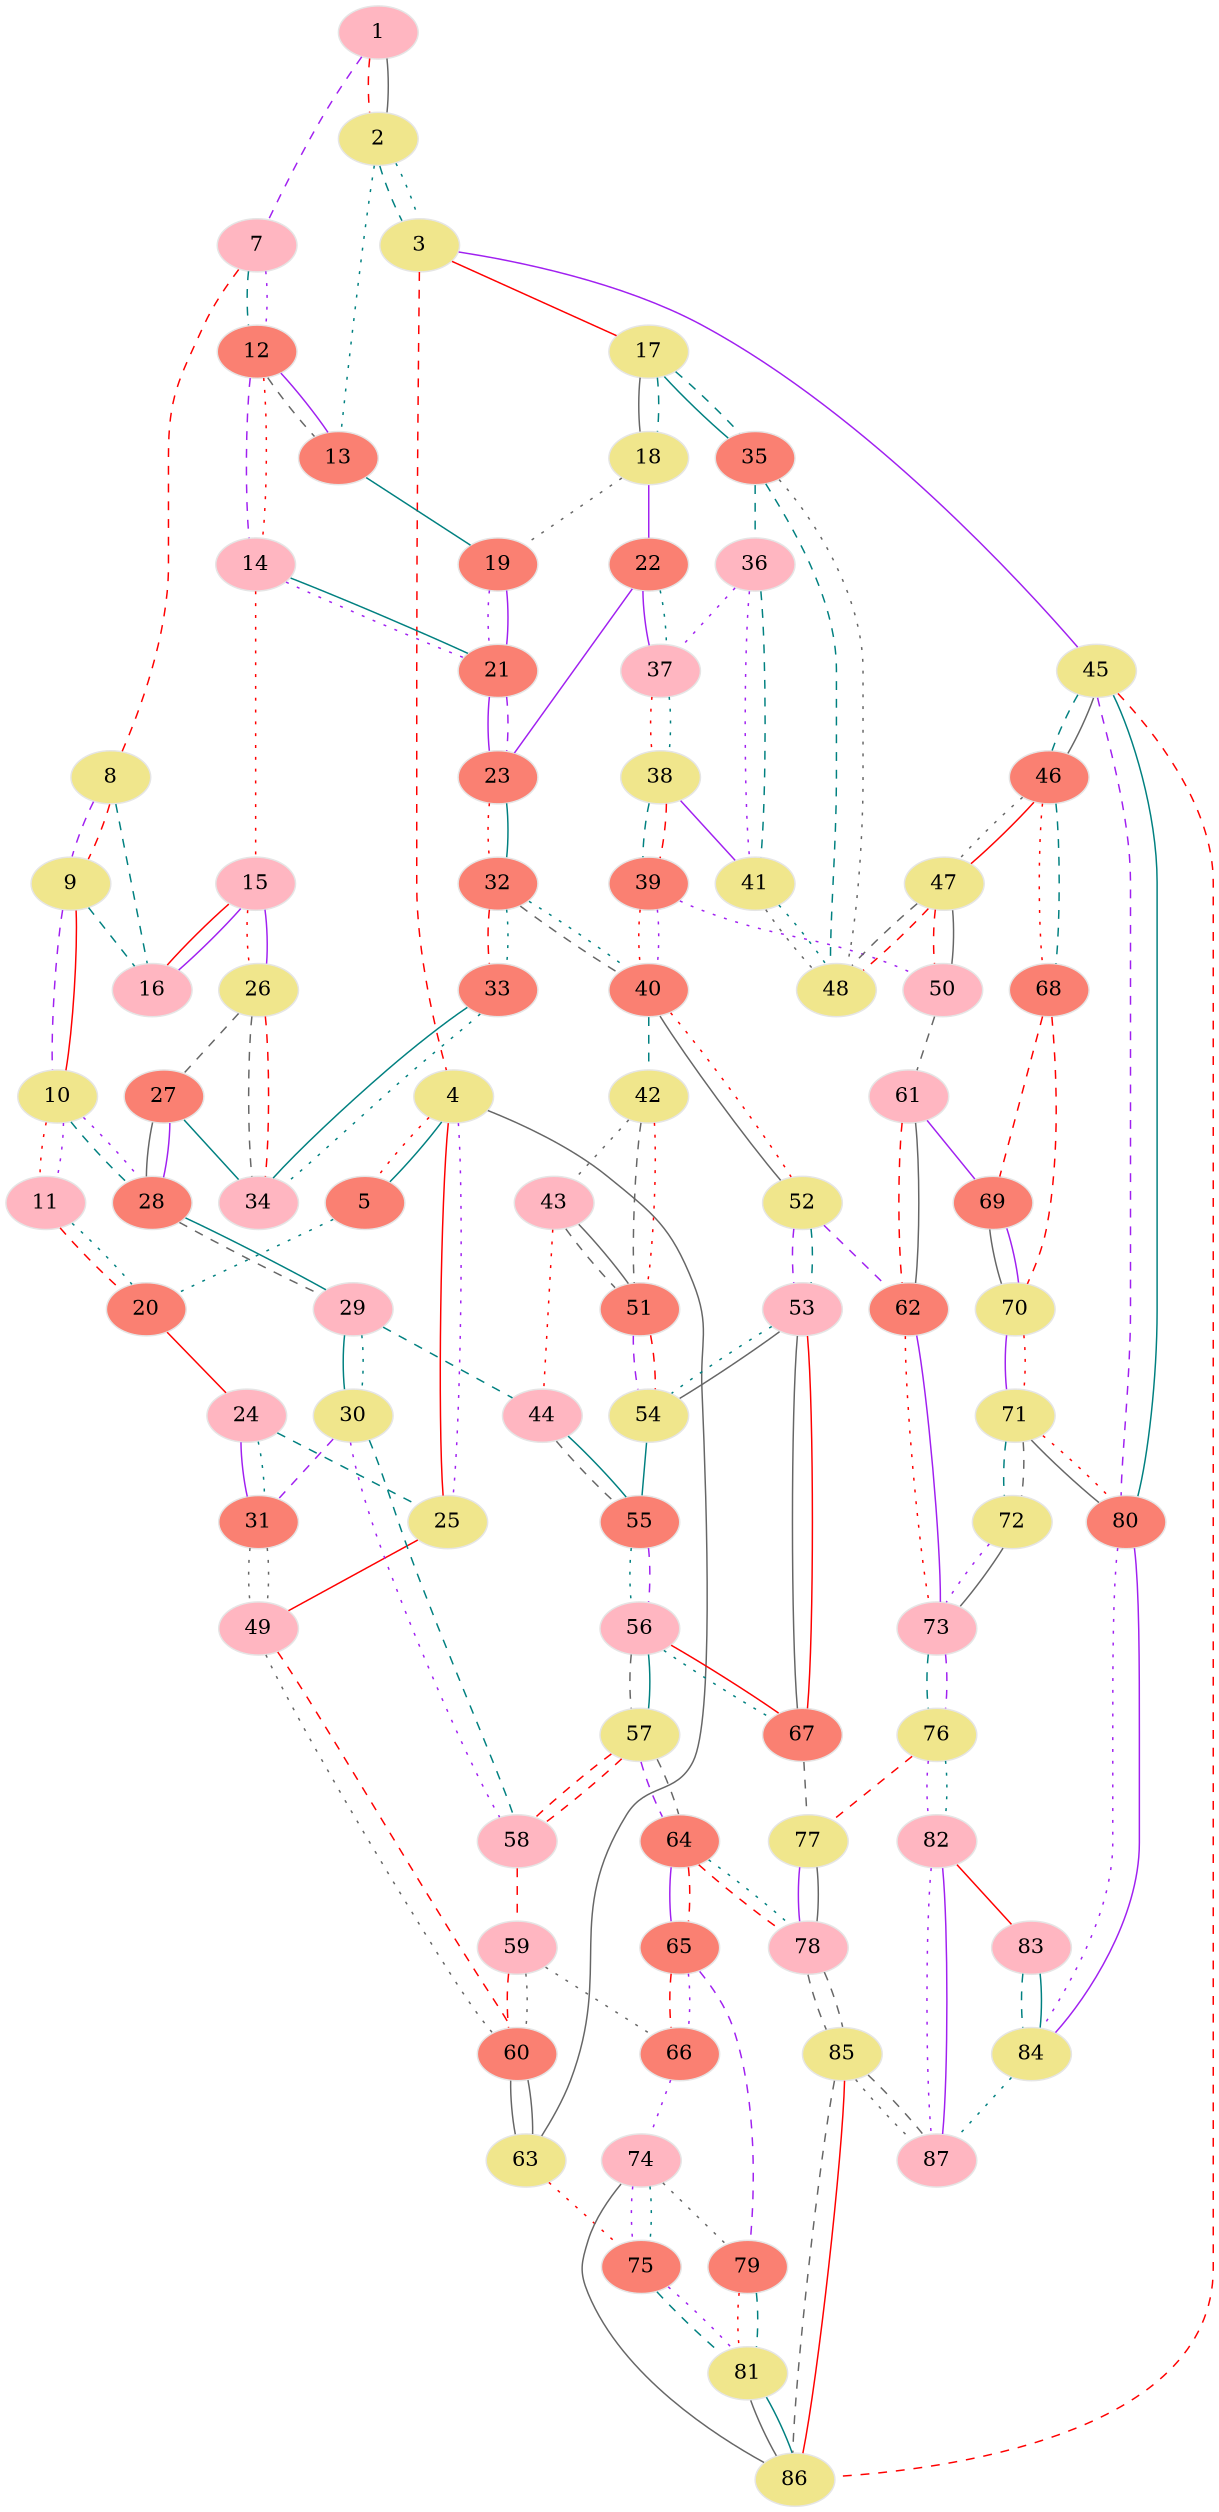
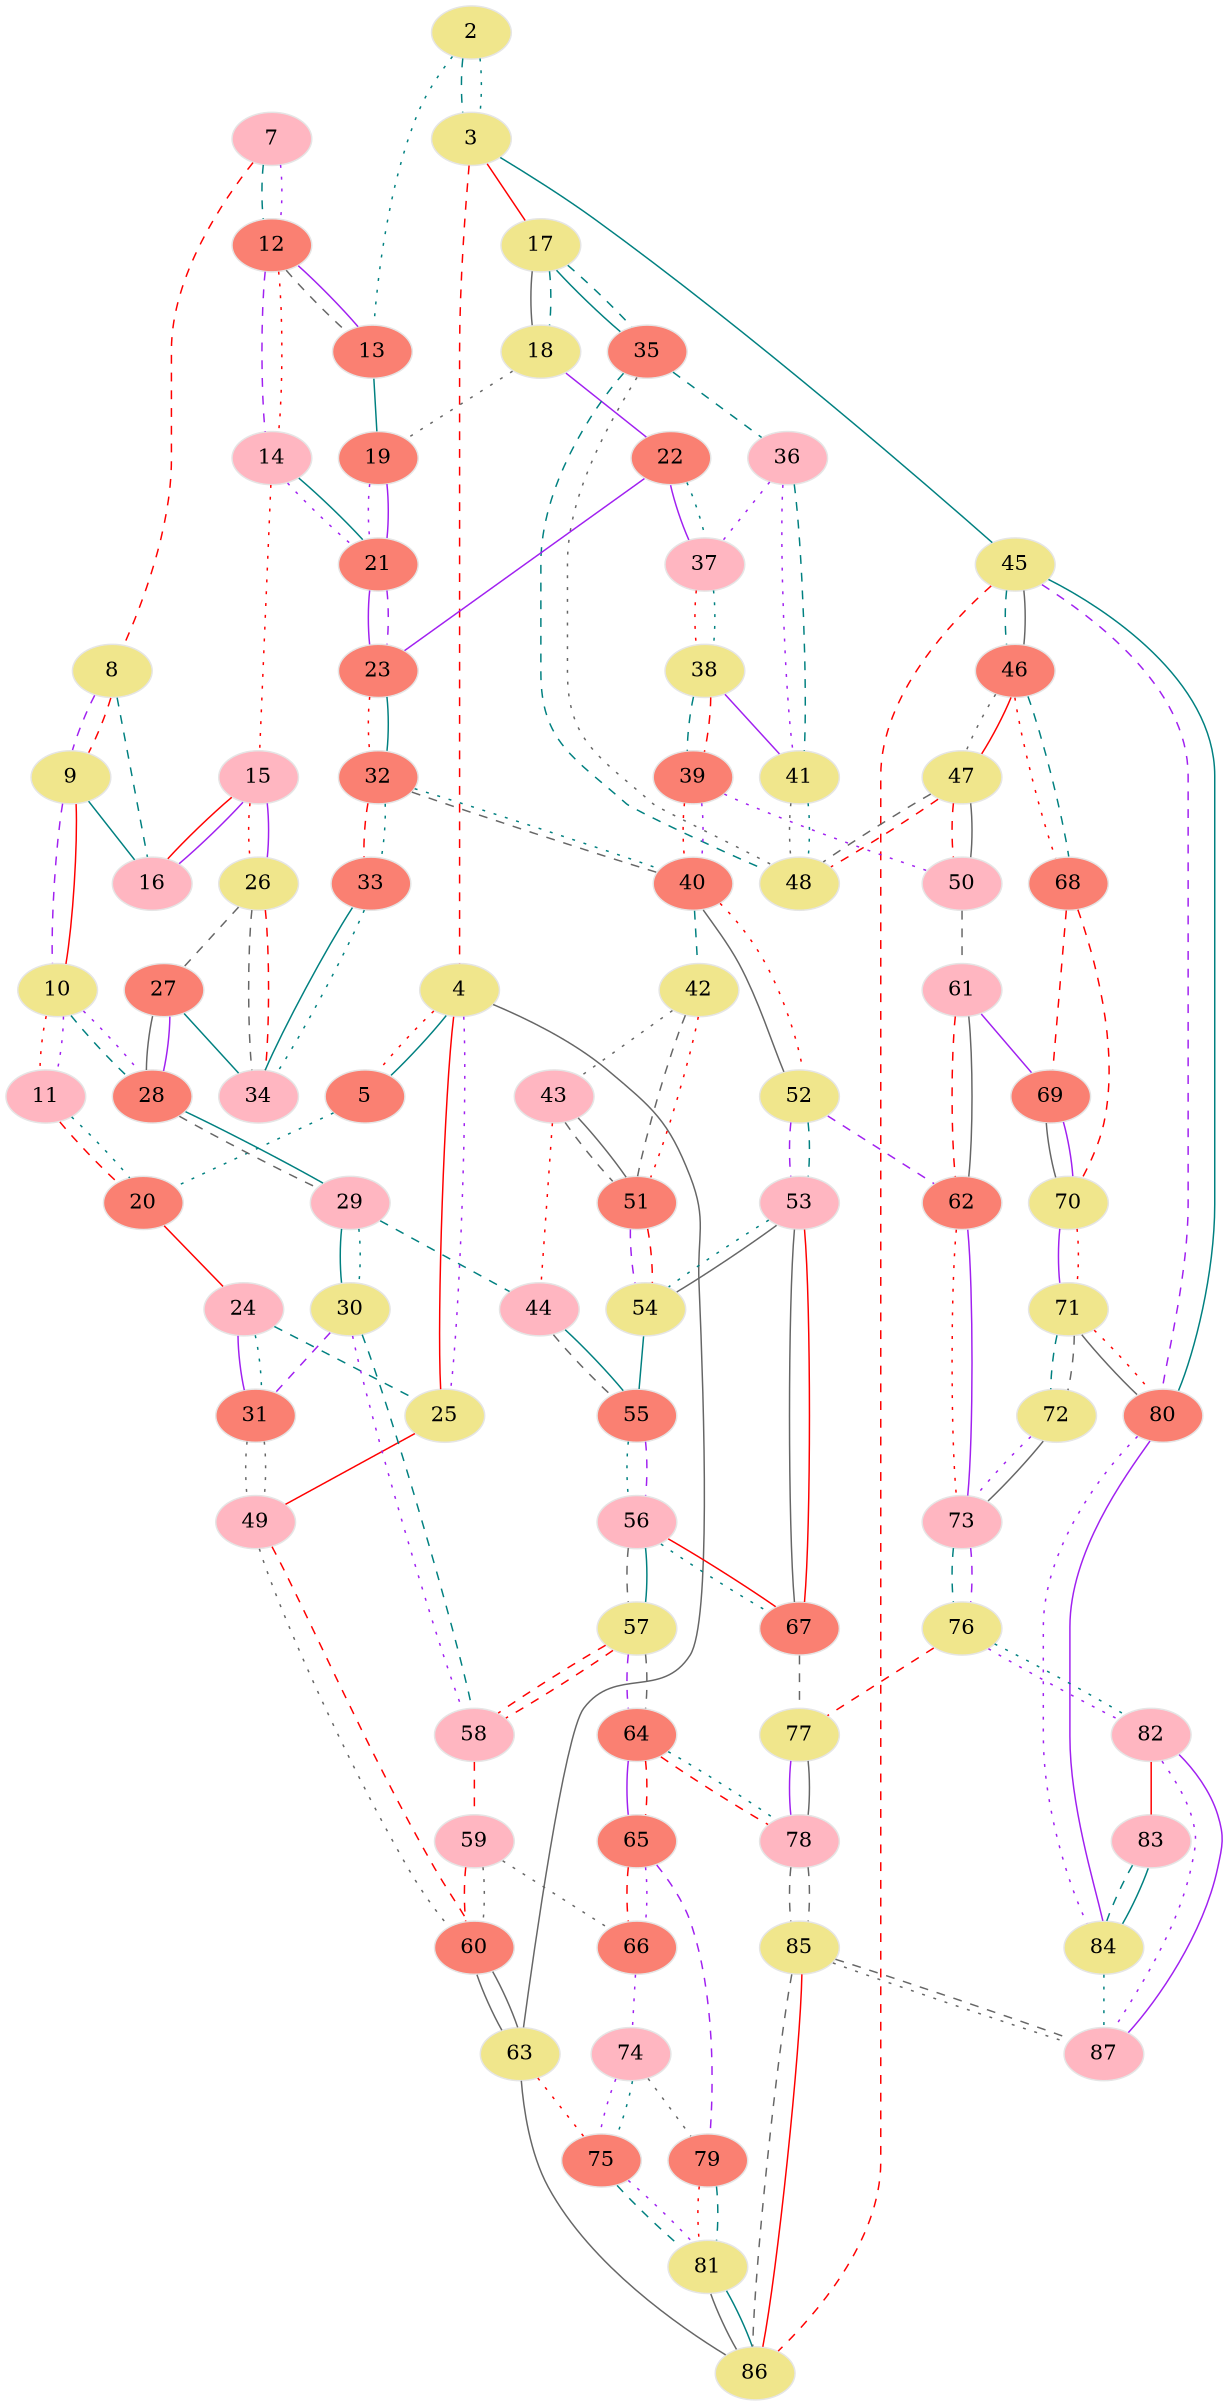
(378, 33) -> none
(804, 391) -> (753, 341)
(112, 937) -> (112, 831)
(621, 2348) -> (588, 2243)
